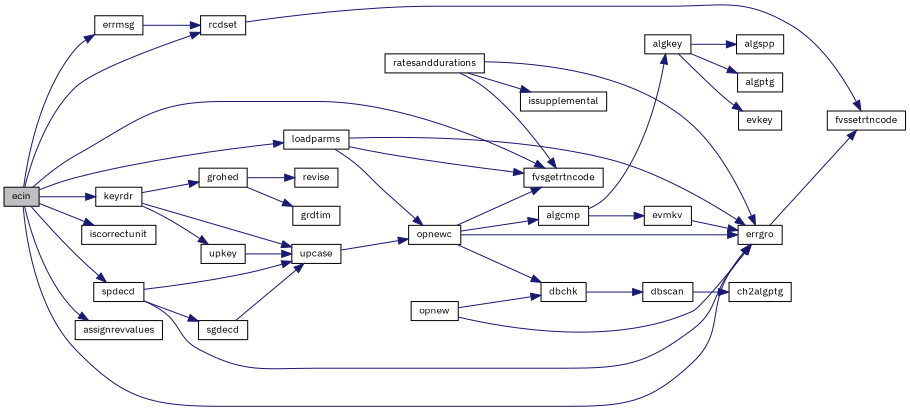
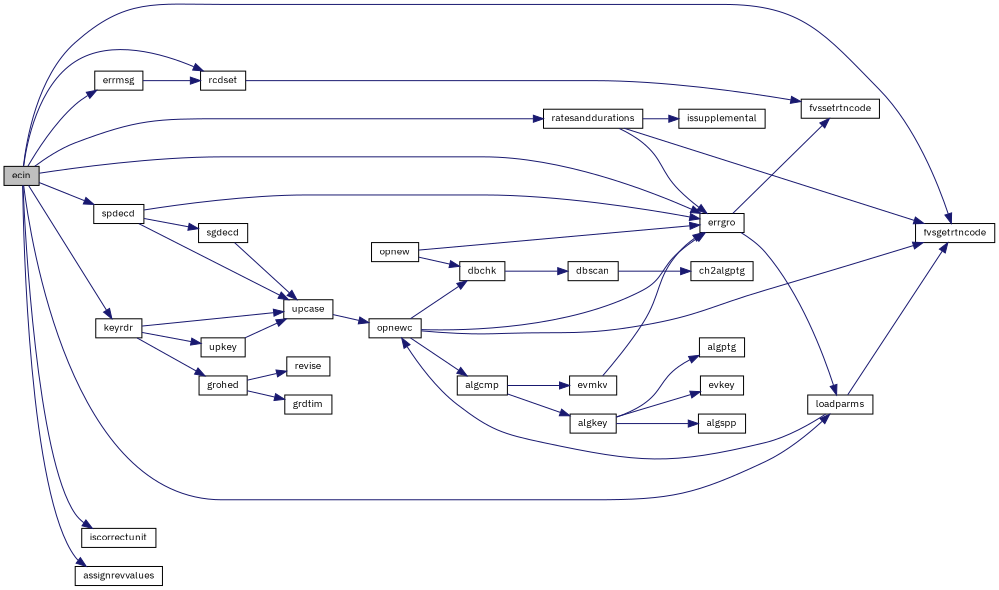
none -> (279, 119)
(550, 148) -> (798, 302)
